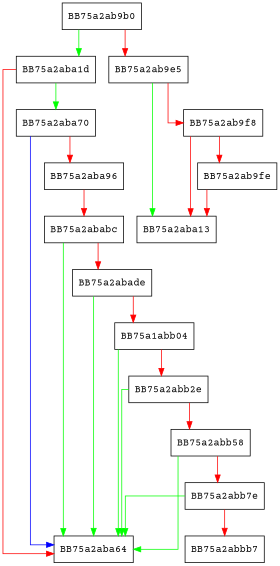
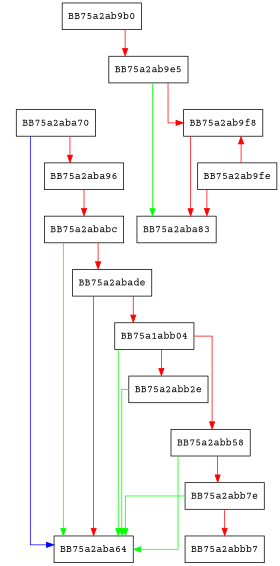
(56, 70) -> none
(219, 146) -> (241, 153)
(177, 229) -> (177, 229)
(94, 412) -> (94, 412)
(190, 412) -> (212, 370)
